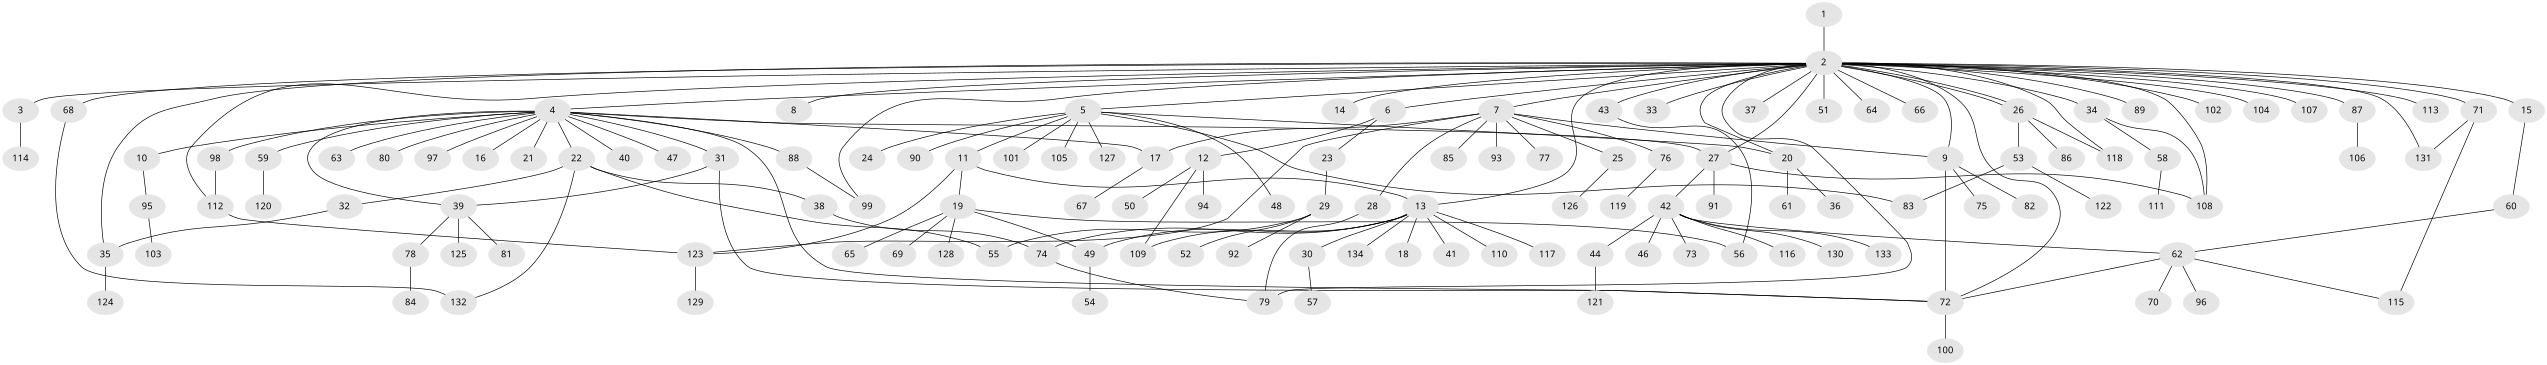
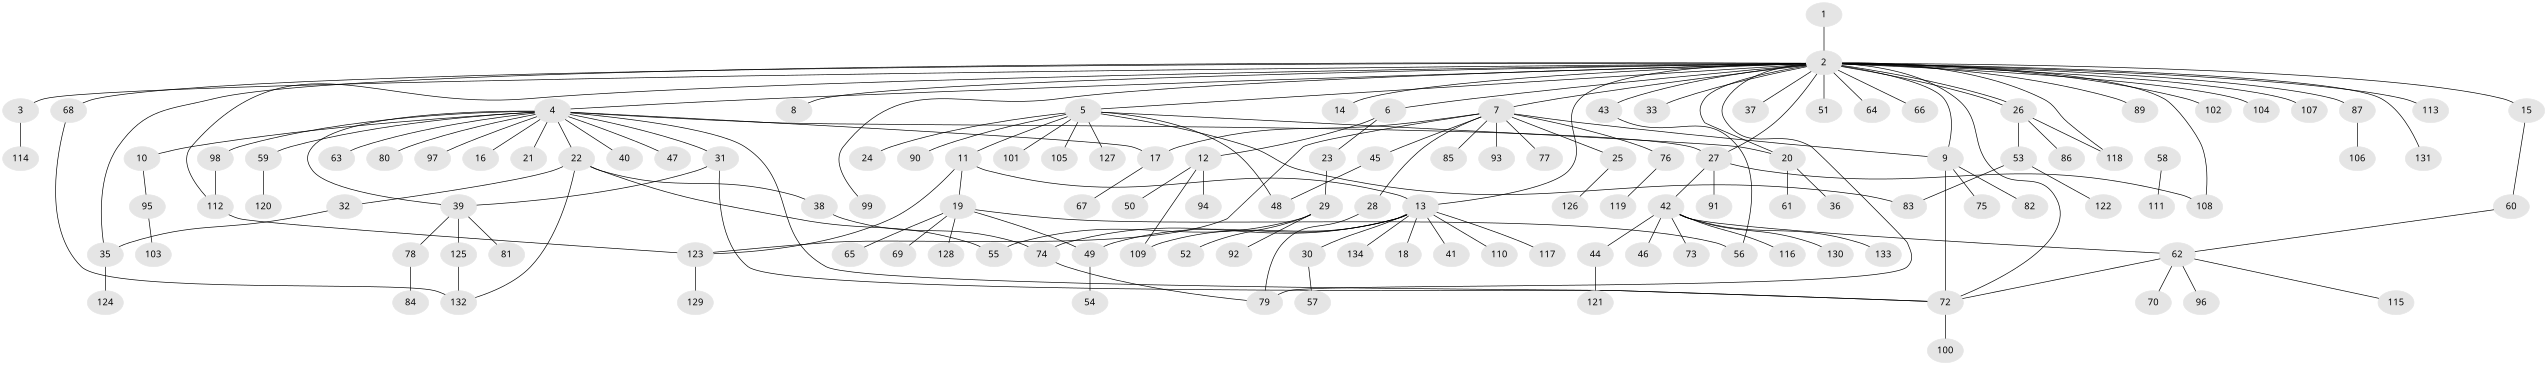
(2092, 111) -> none
(2479, 111) -> none
(794, 159) -> none
none -> (1375, 159)
none -> (459, 279)
